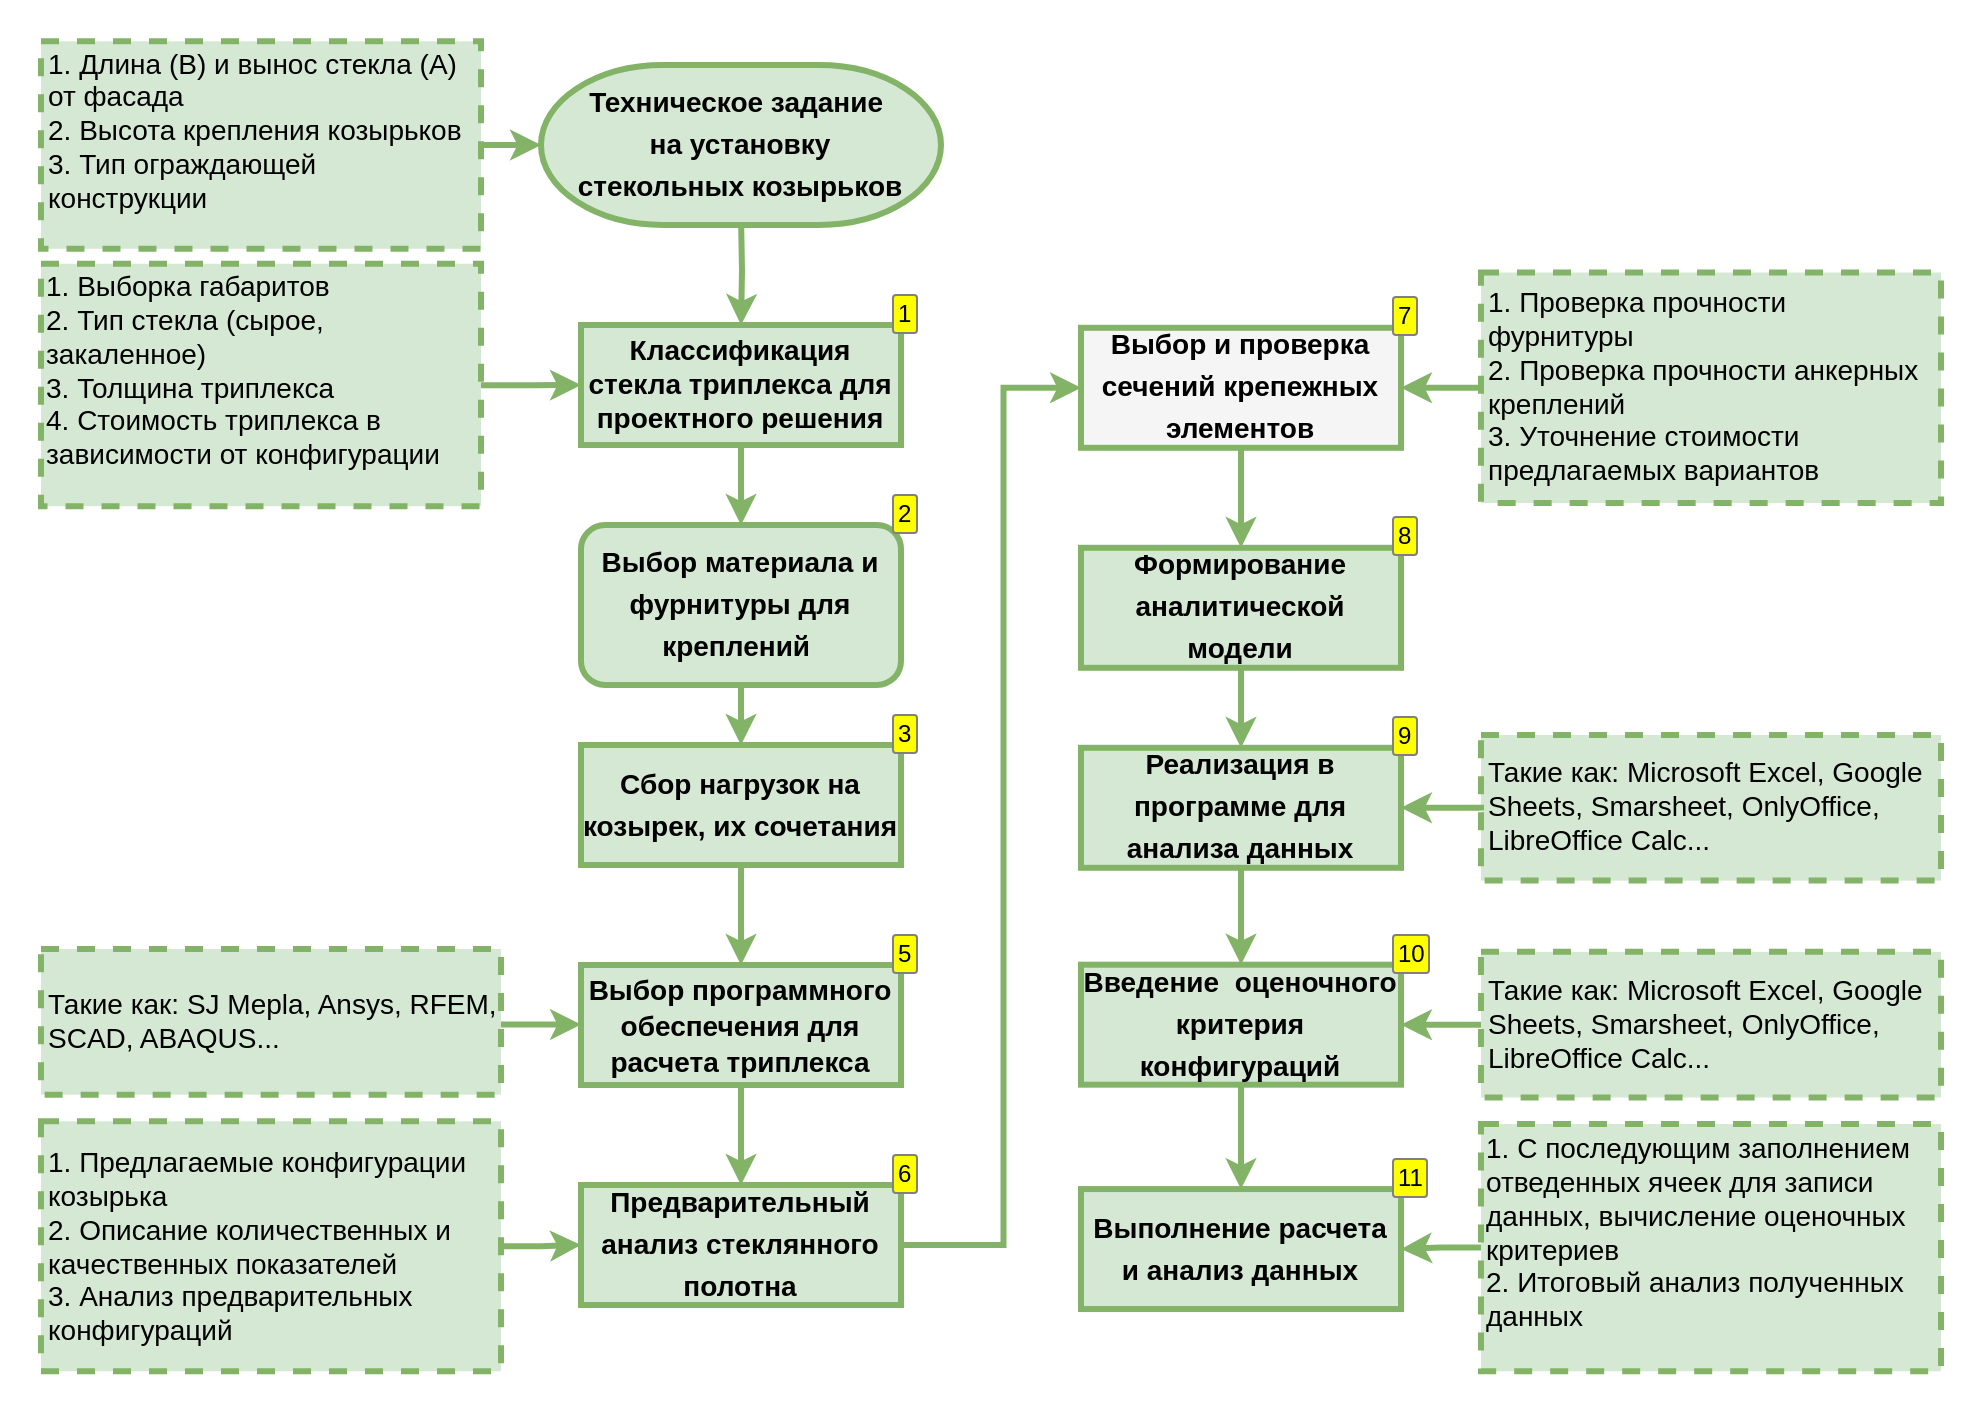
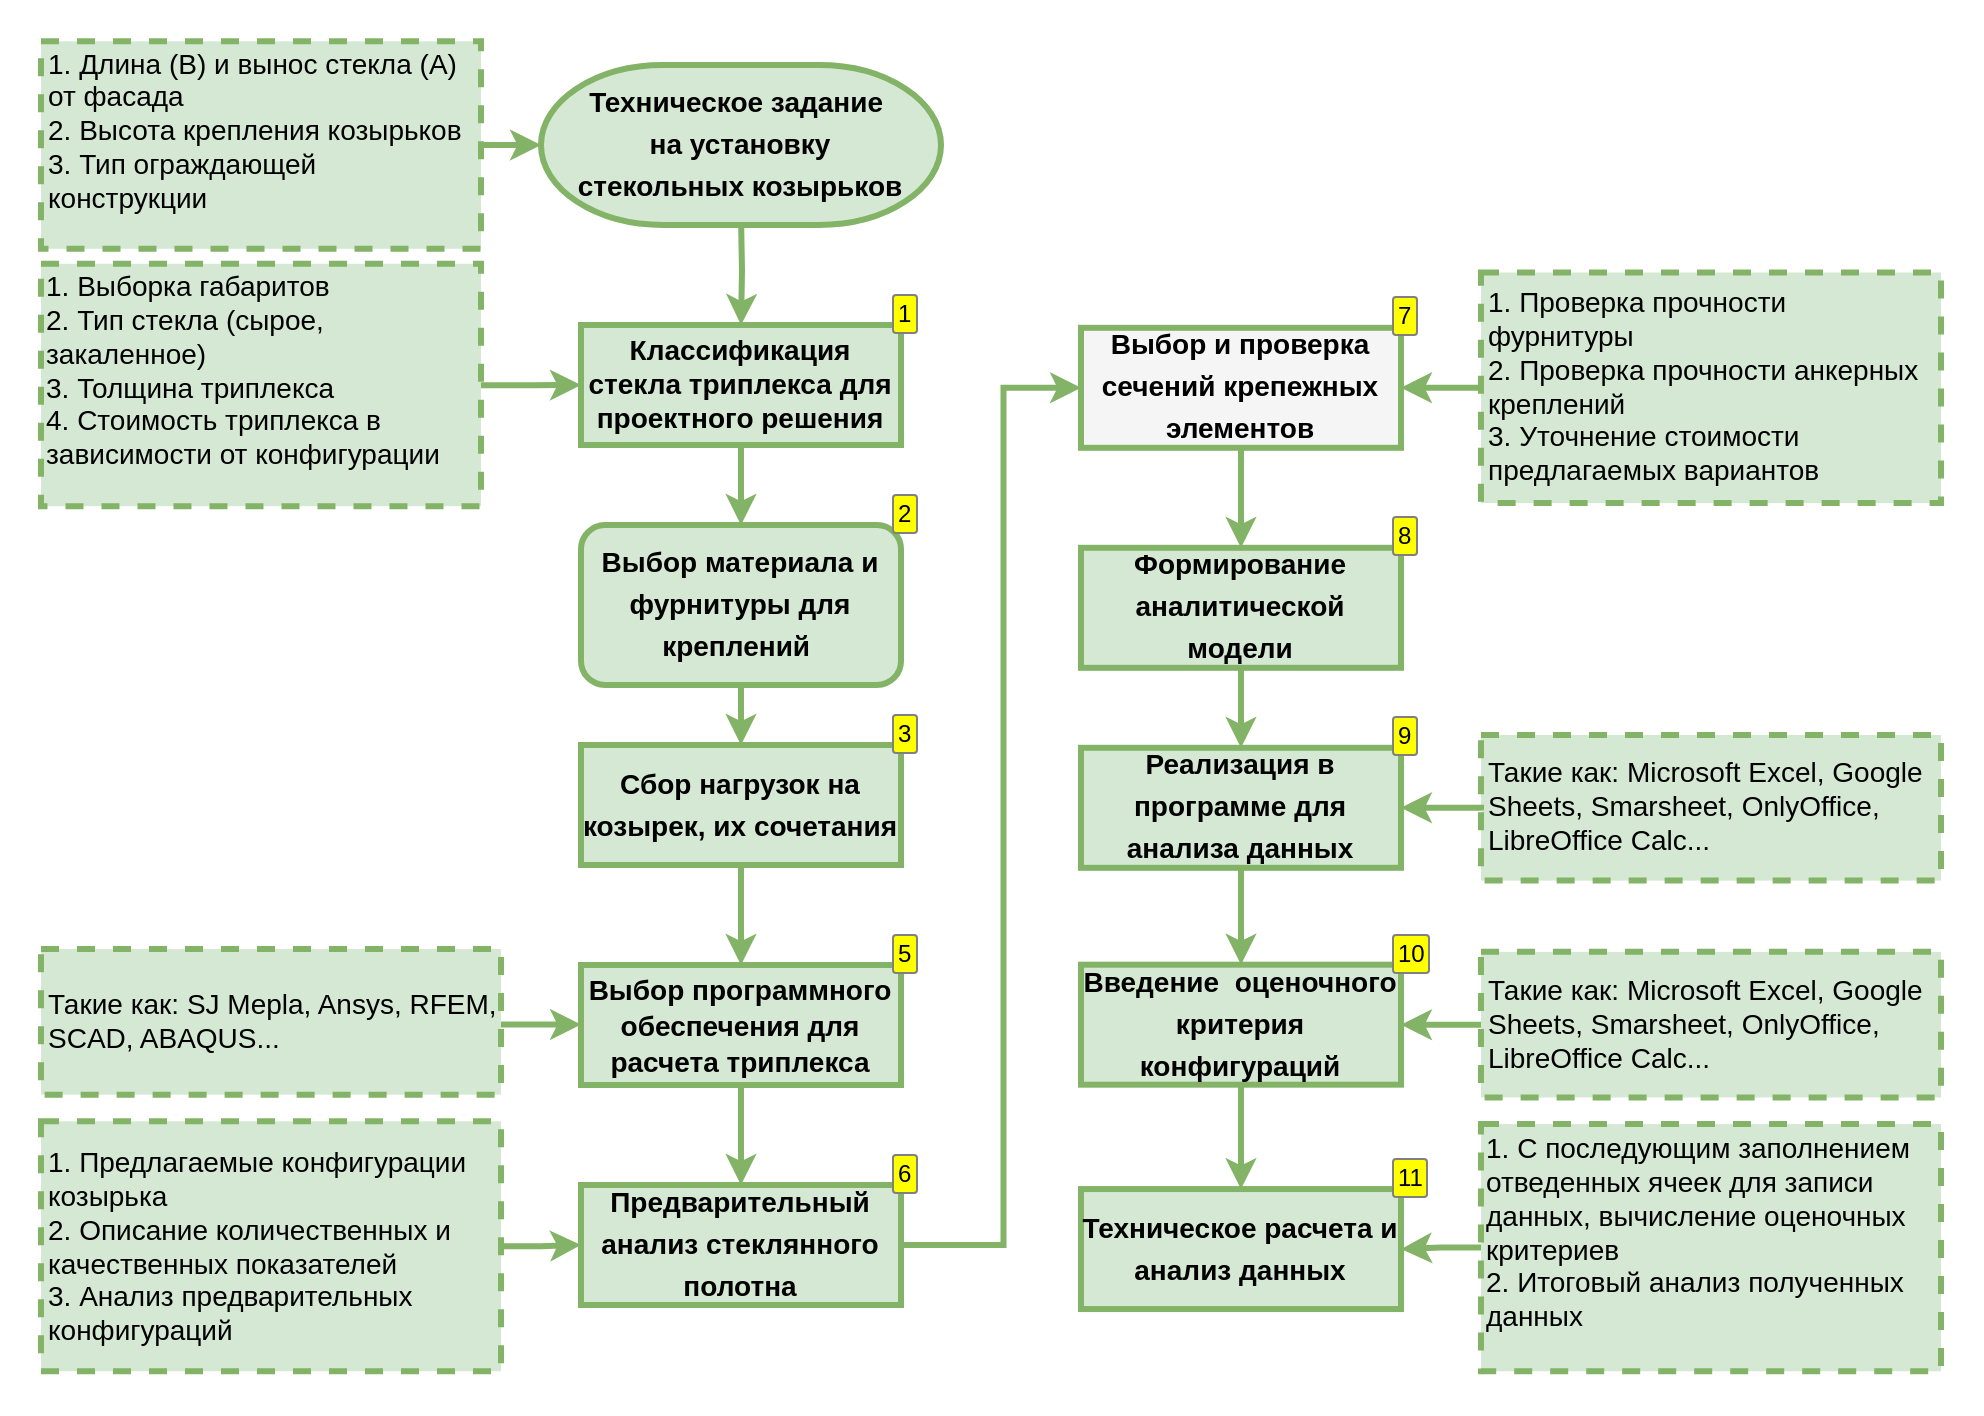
(1241, 1249) -> (1241, 1249)
